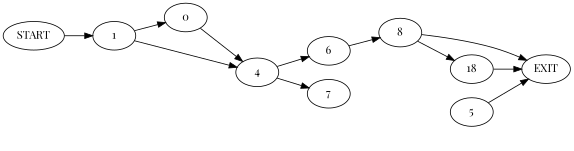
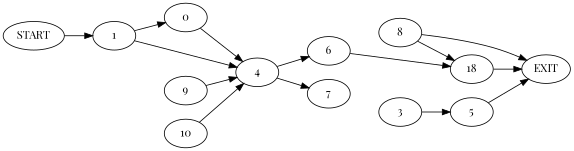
(361, 43) -> (396, 59)
none -> (186, 91)
none -> (400, 112)
none -> (186, 133)
